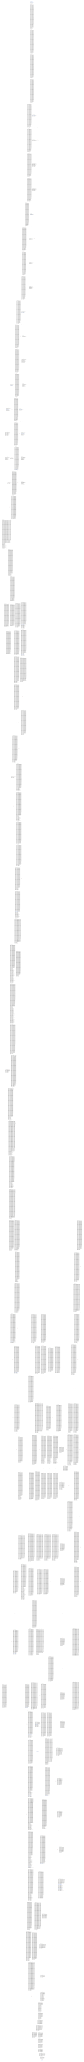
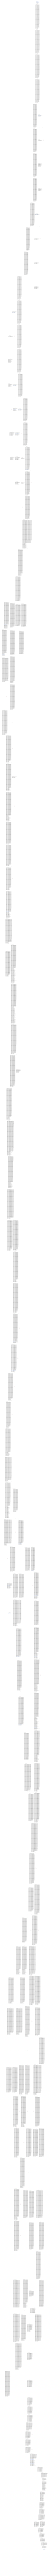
none -> (32, 1868)
